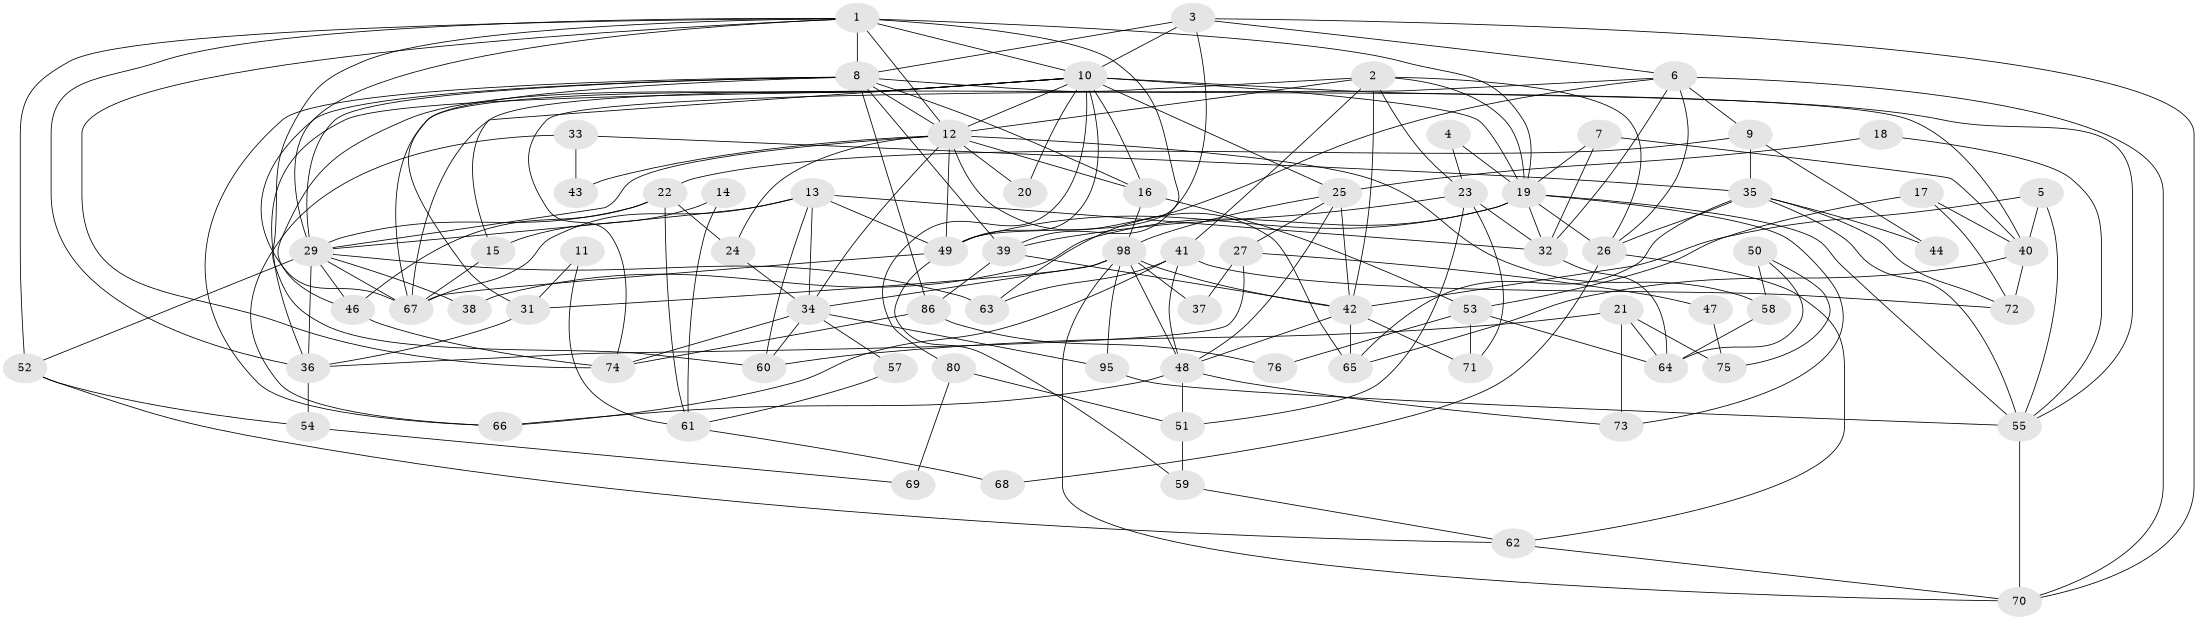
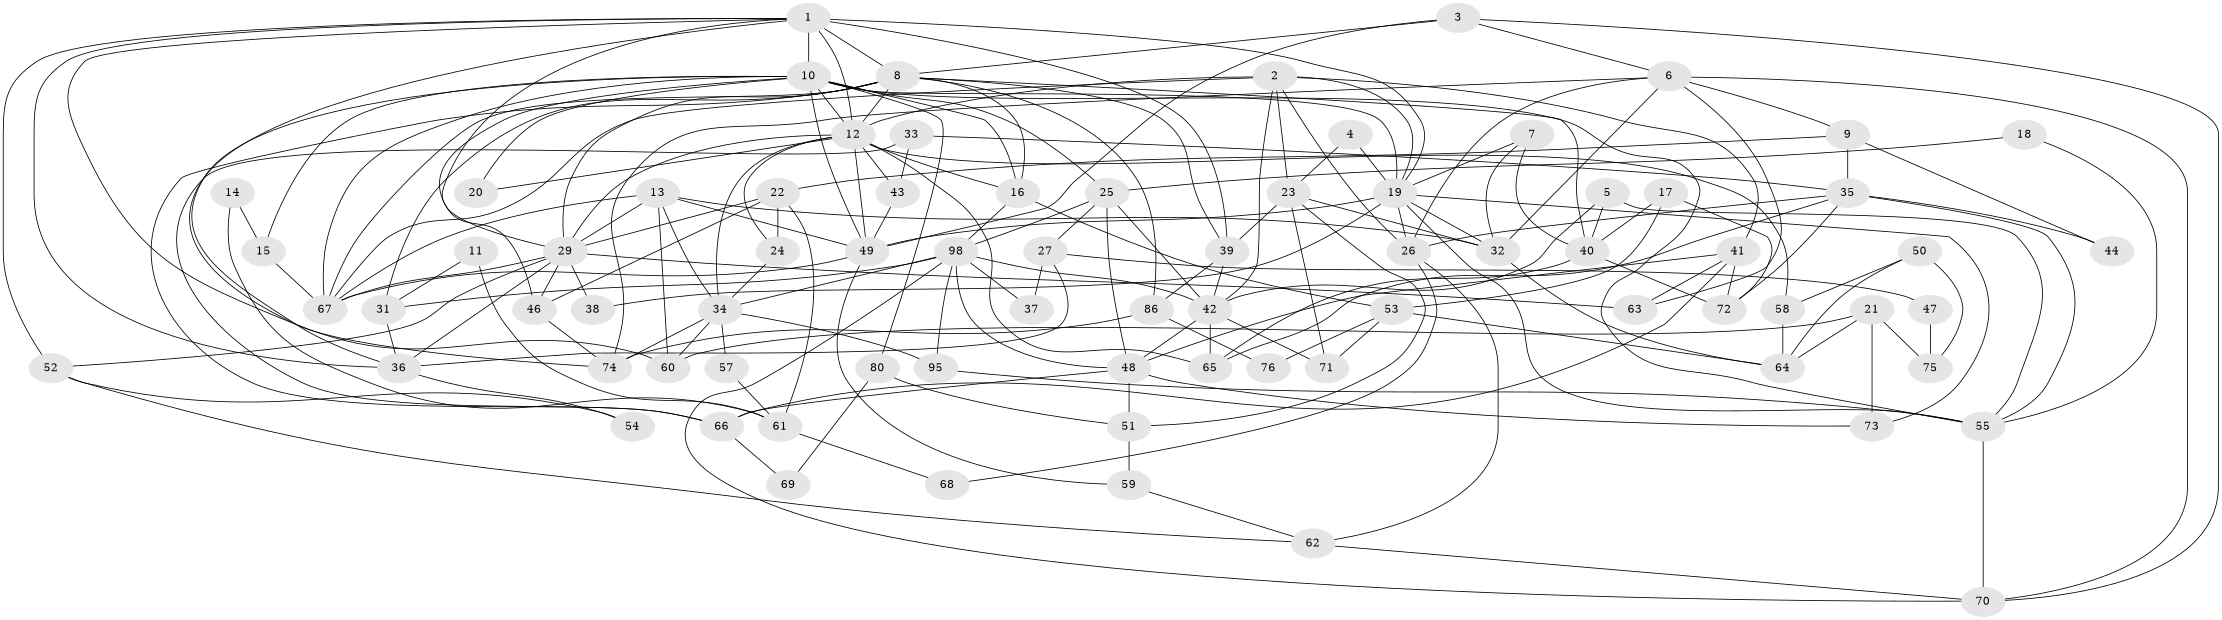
(1139, 47) -> none
none -> (882, 222)
(611, 456) -> (755, 456)
